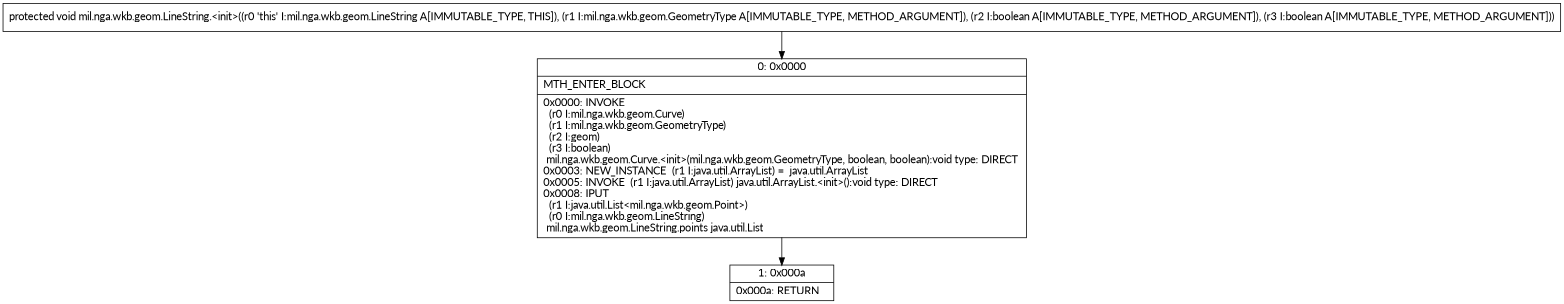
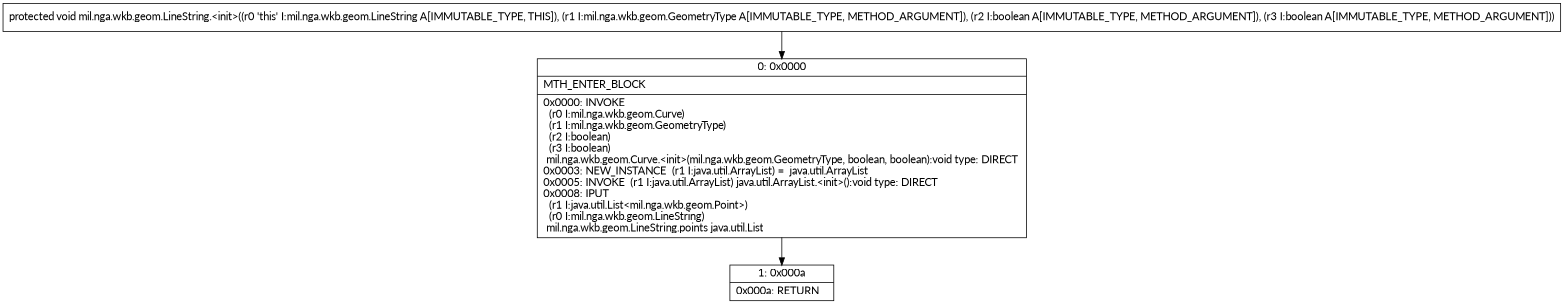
(572, 137) -> (577, 137)
